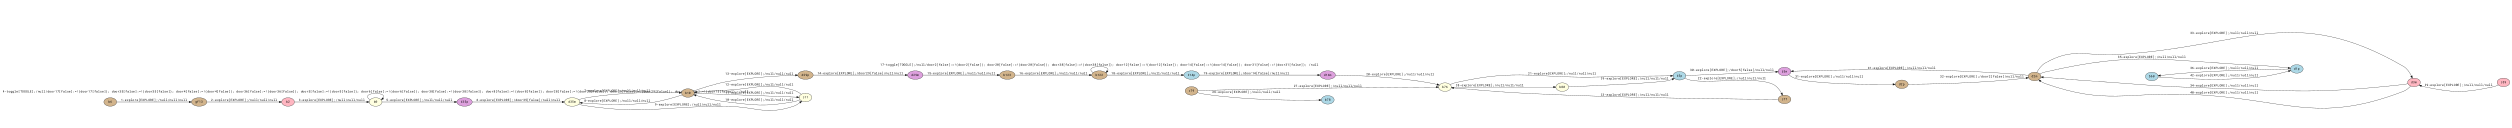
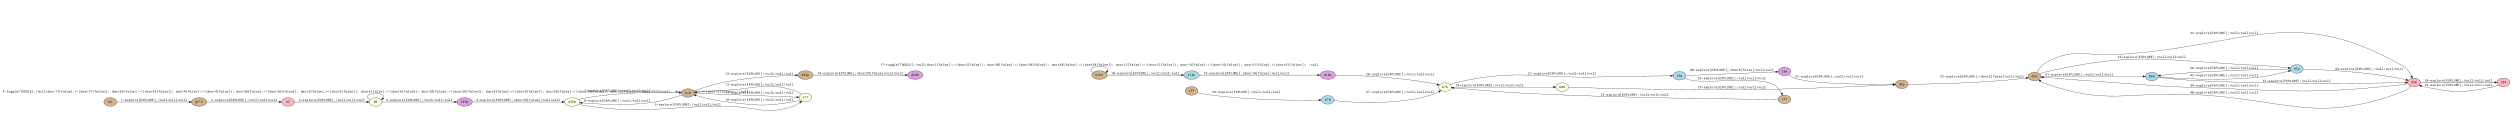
(1911, 70) -> (2092, 76)
none -> (2355, 72)
(1007, 75) -> none
none -> (2457, 82)
none -> (2282, 83)
(1621, 84) -> (1731, 90)
(1317, 88) -> (1387, 102)
